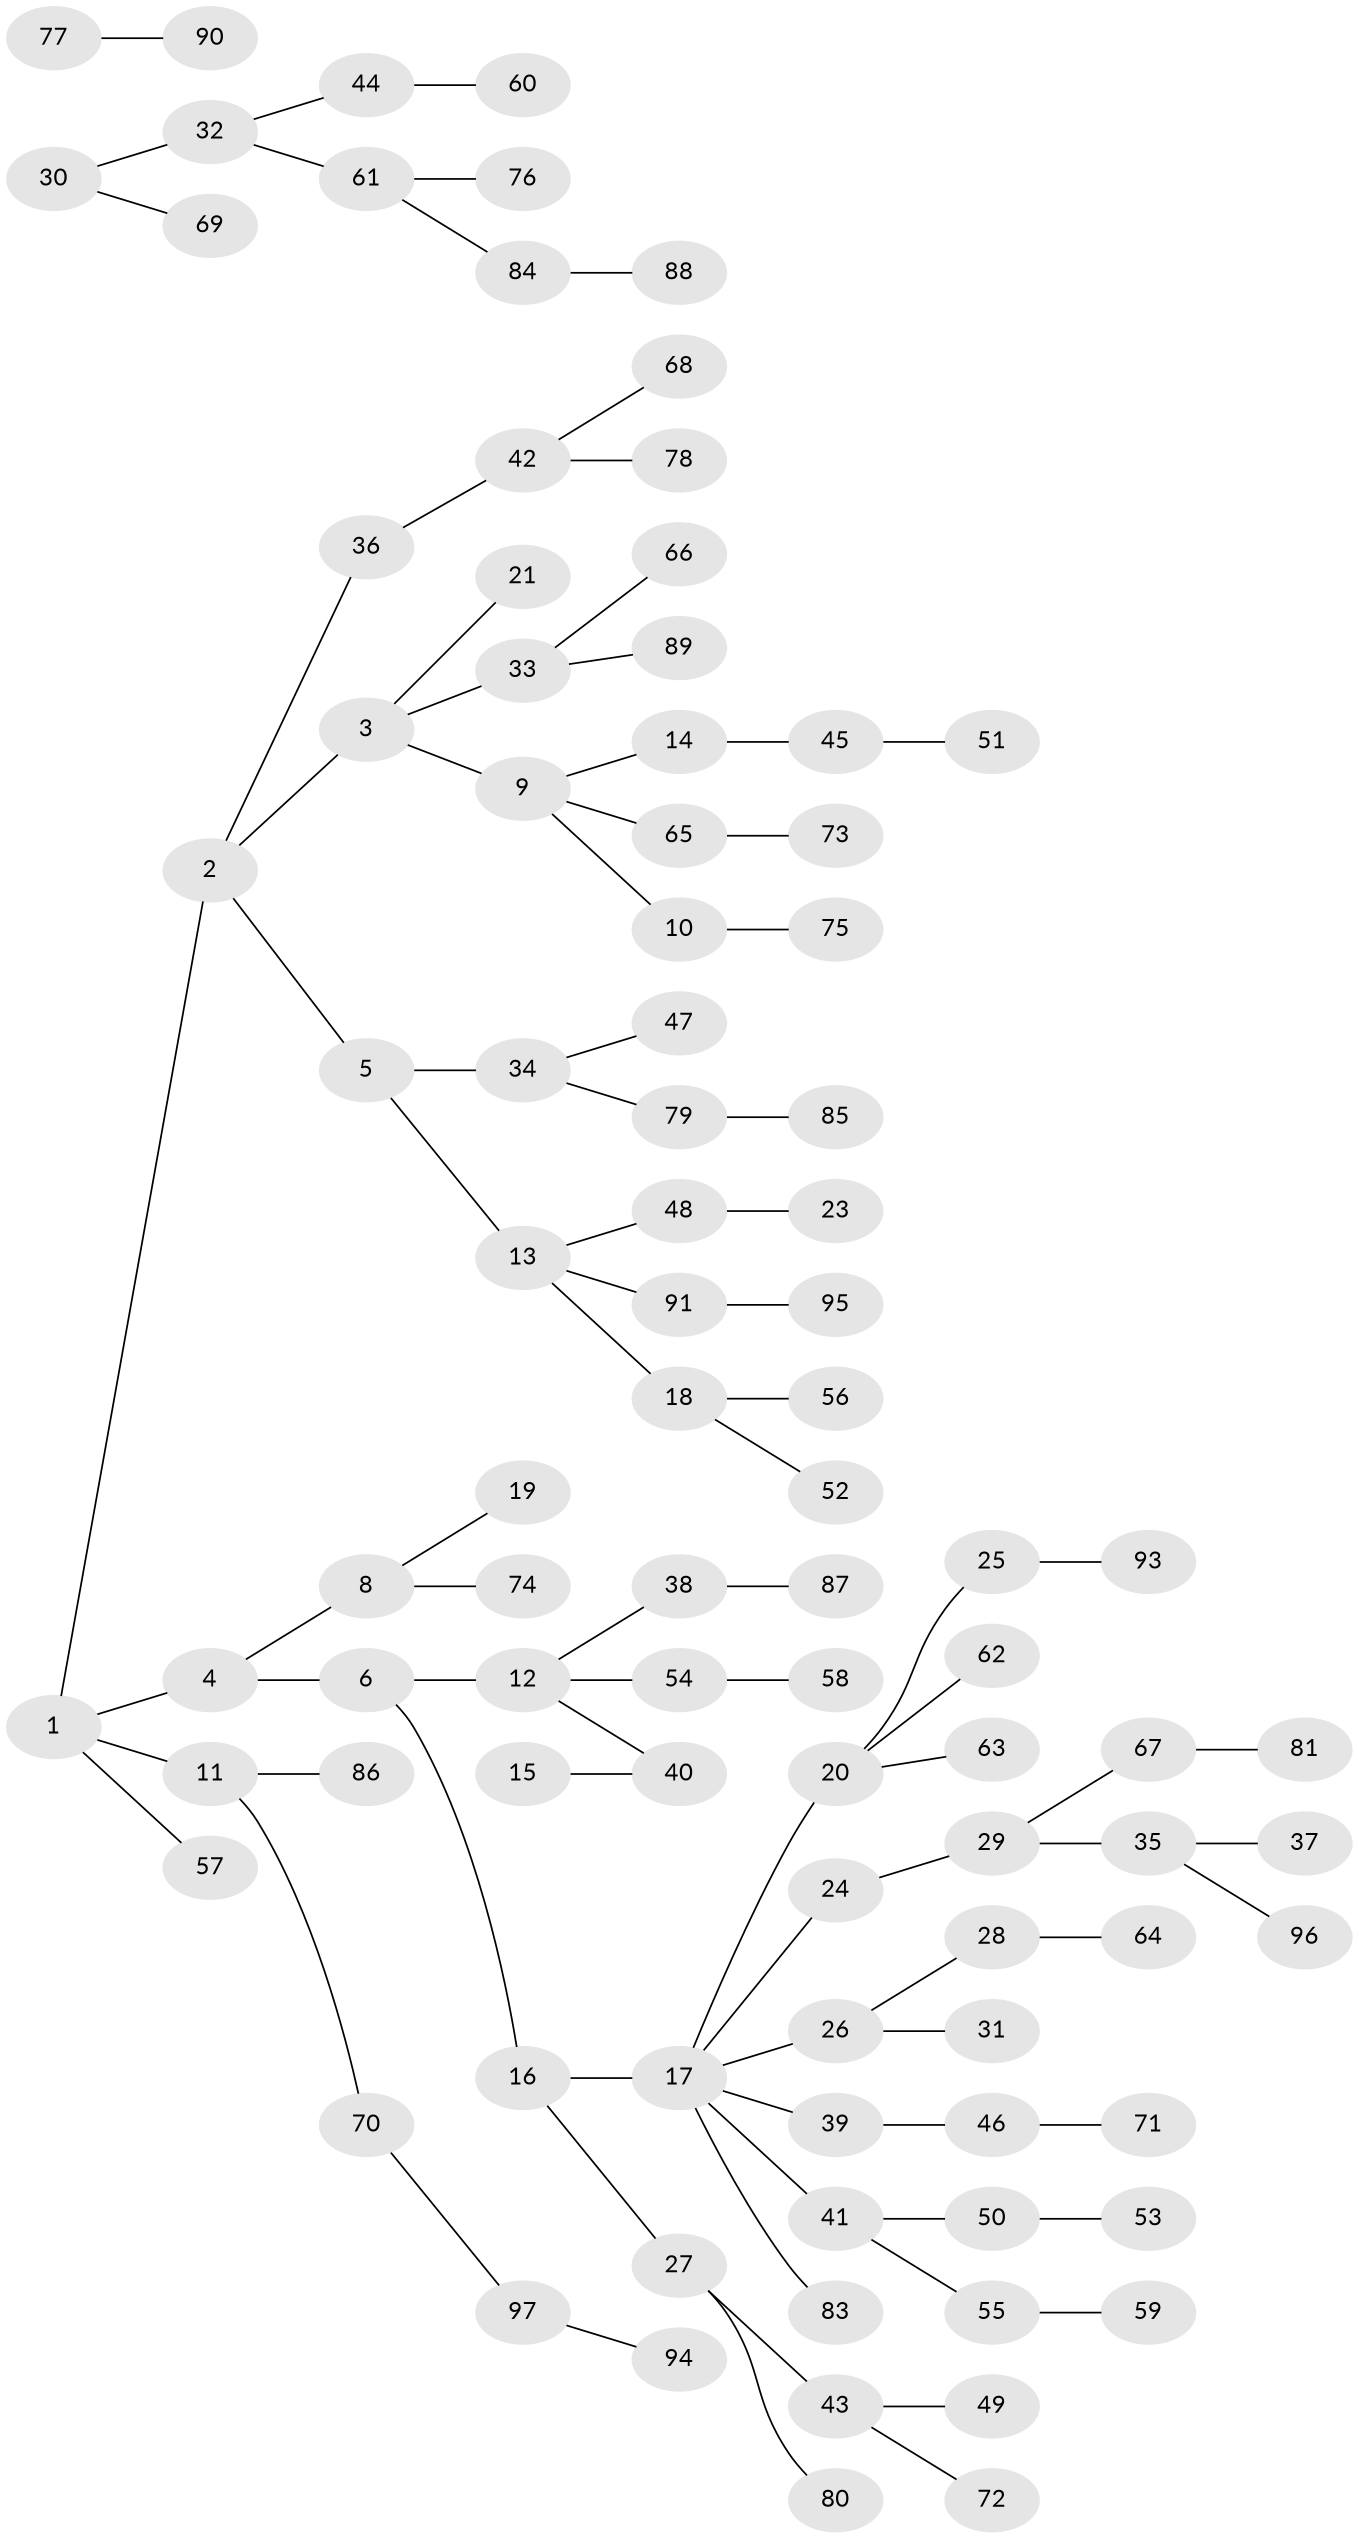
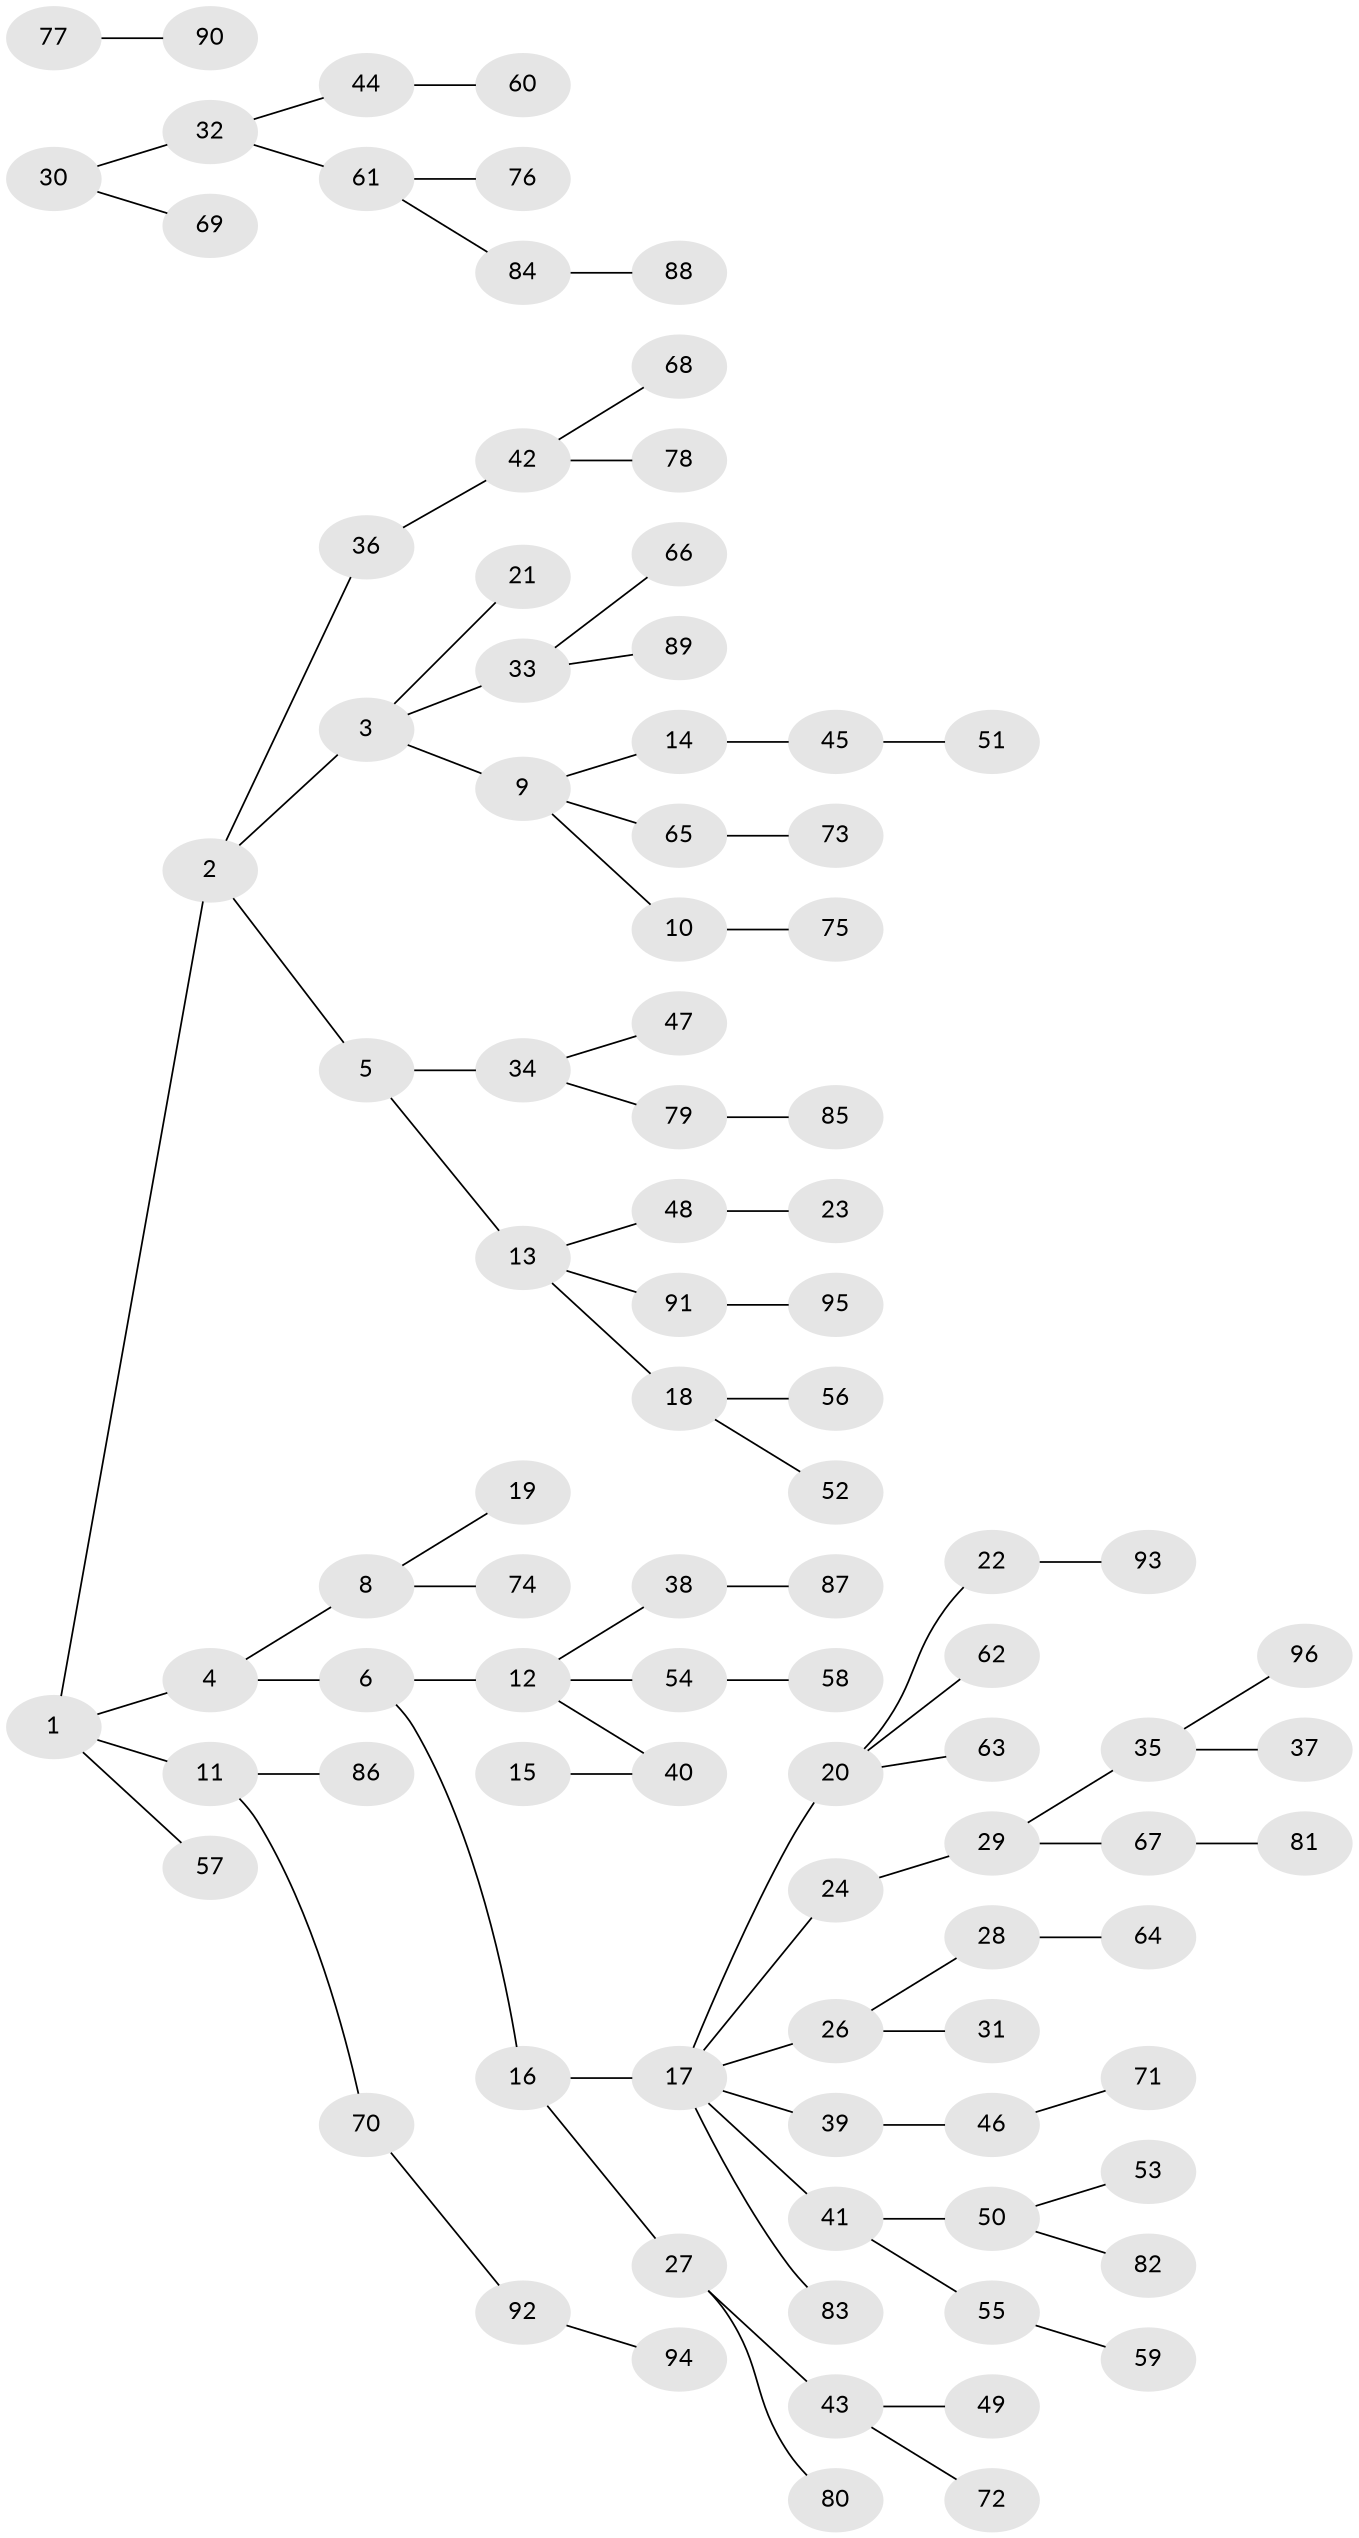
(992, 1562) -> (992, 1562)
none -> (1148, 2266)
(523, 2313) -> (523, 2313)
